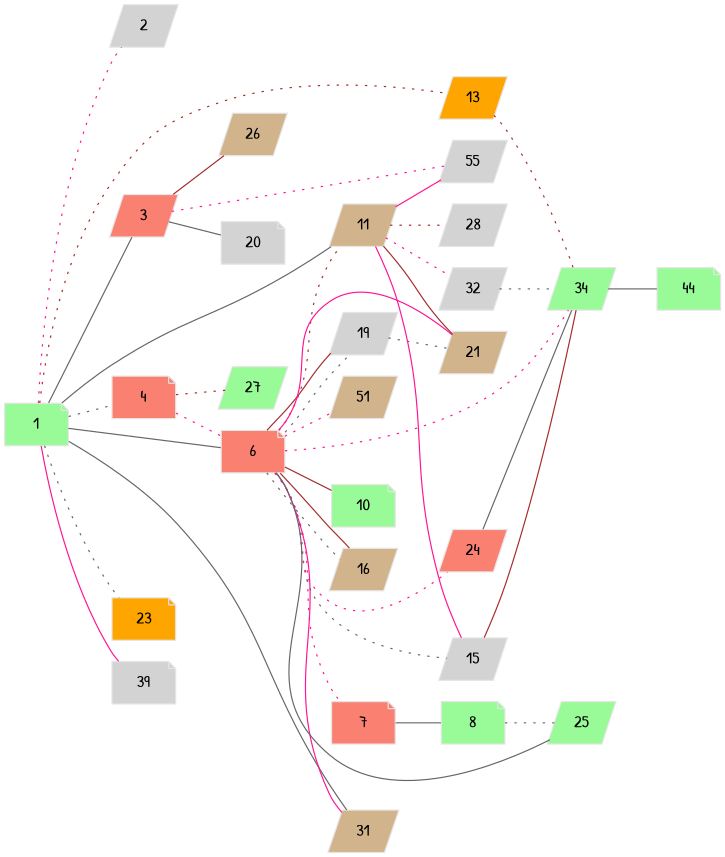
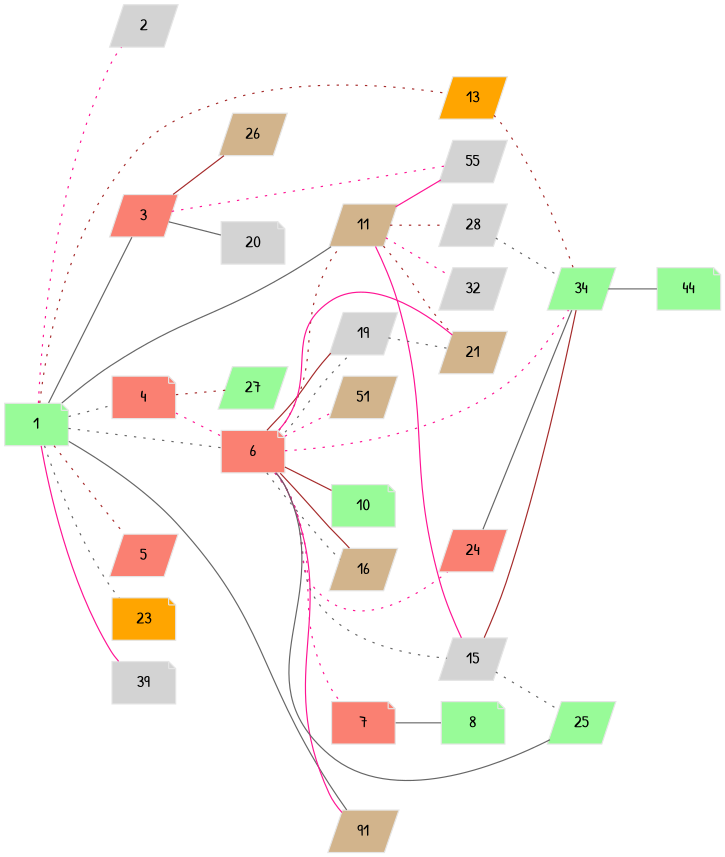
(527, 289) -> (528, 257)
(418, 291) -> (418, 291)
(145, 438) -> (145, 438)
none -> (144, 555)
(530, 723) -> (528, 691)
(363, 831) -> (363, 831)
